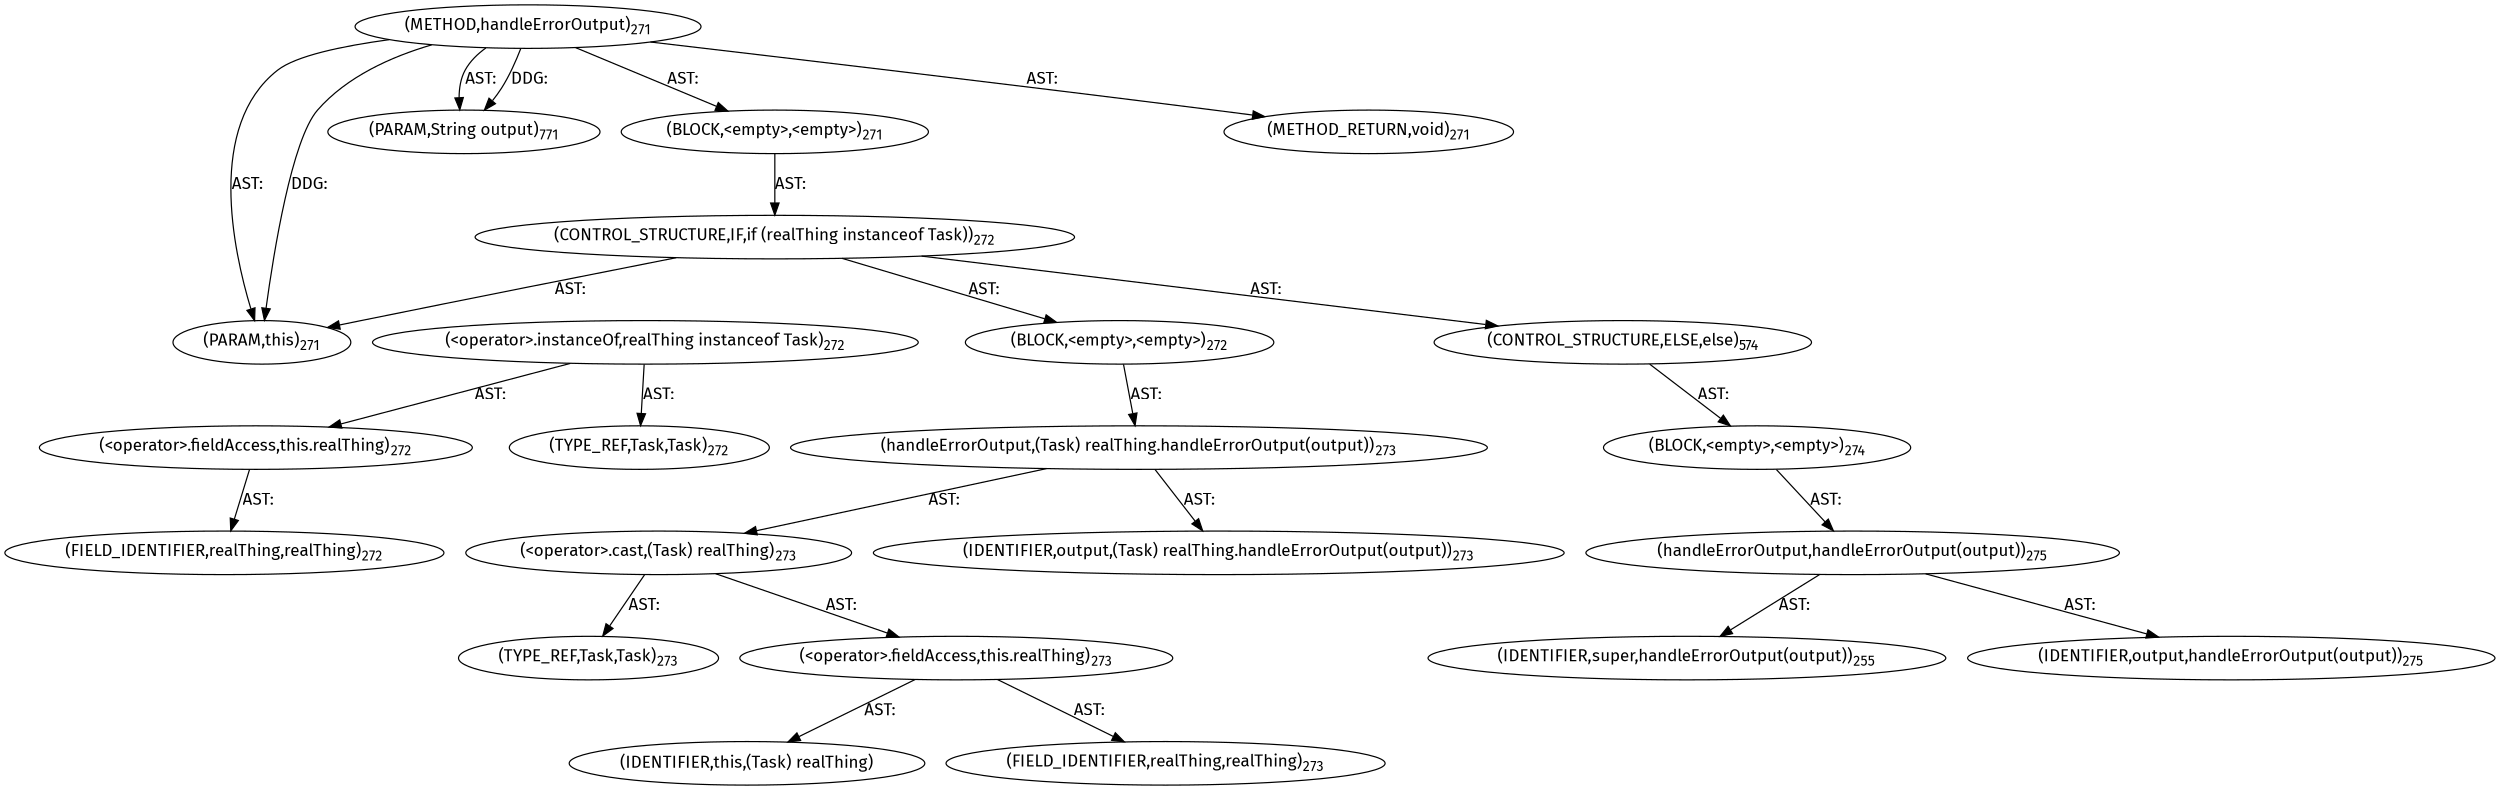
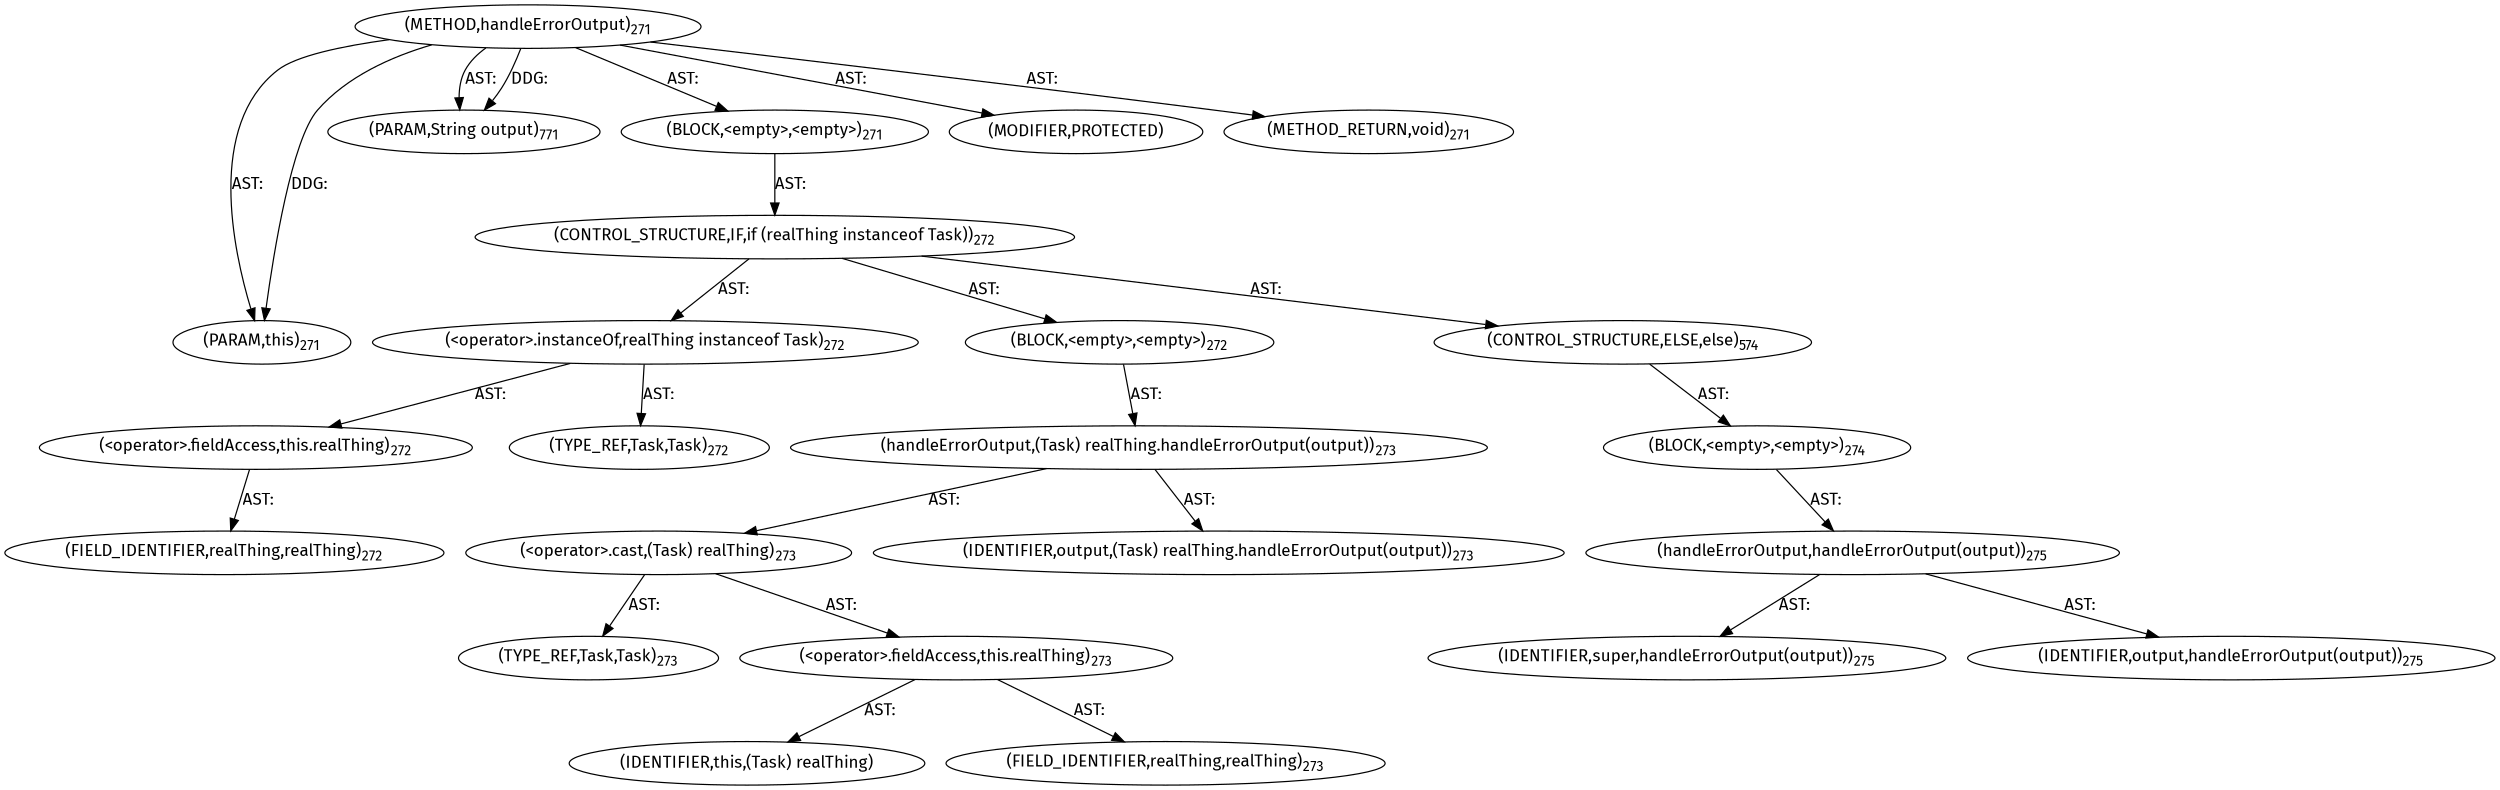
none -> (1076, 132)
(508, 291) -> (715, 286)
(1865, 656) -> (1865, 656)
